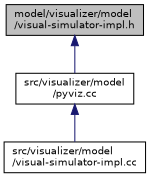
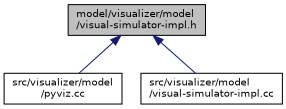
(75, 128) -> (178, 58)
